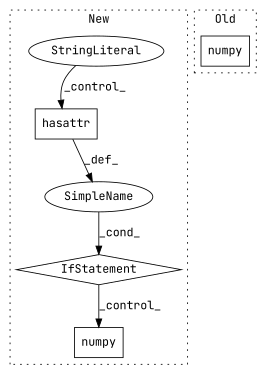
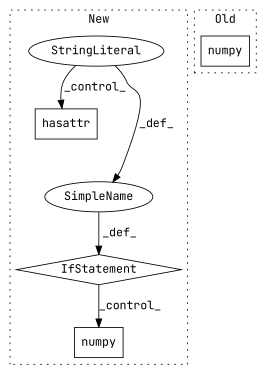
(81, 157) -> (138, 118)
(120, 233) -> (120, 233)
